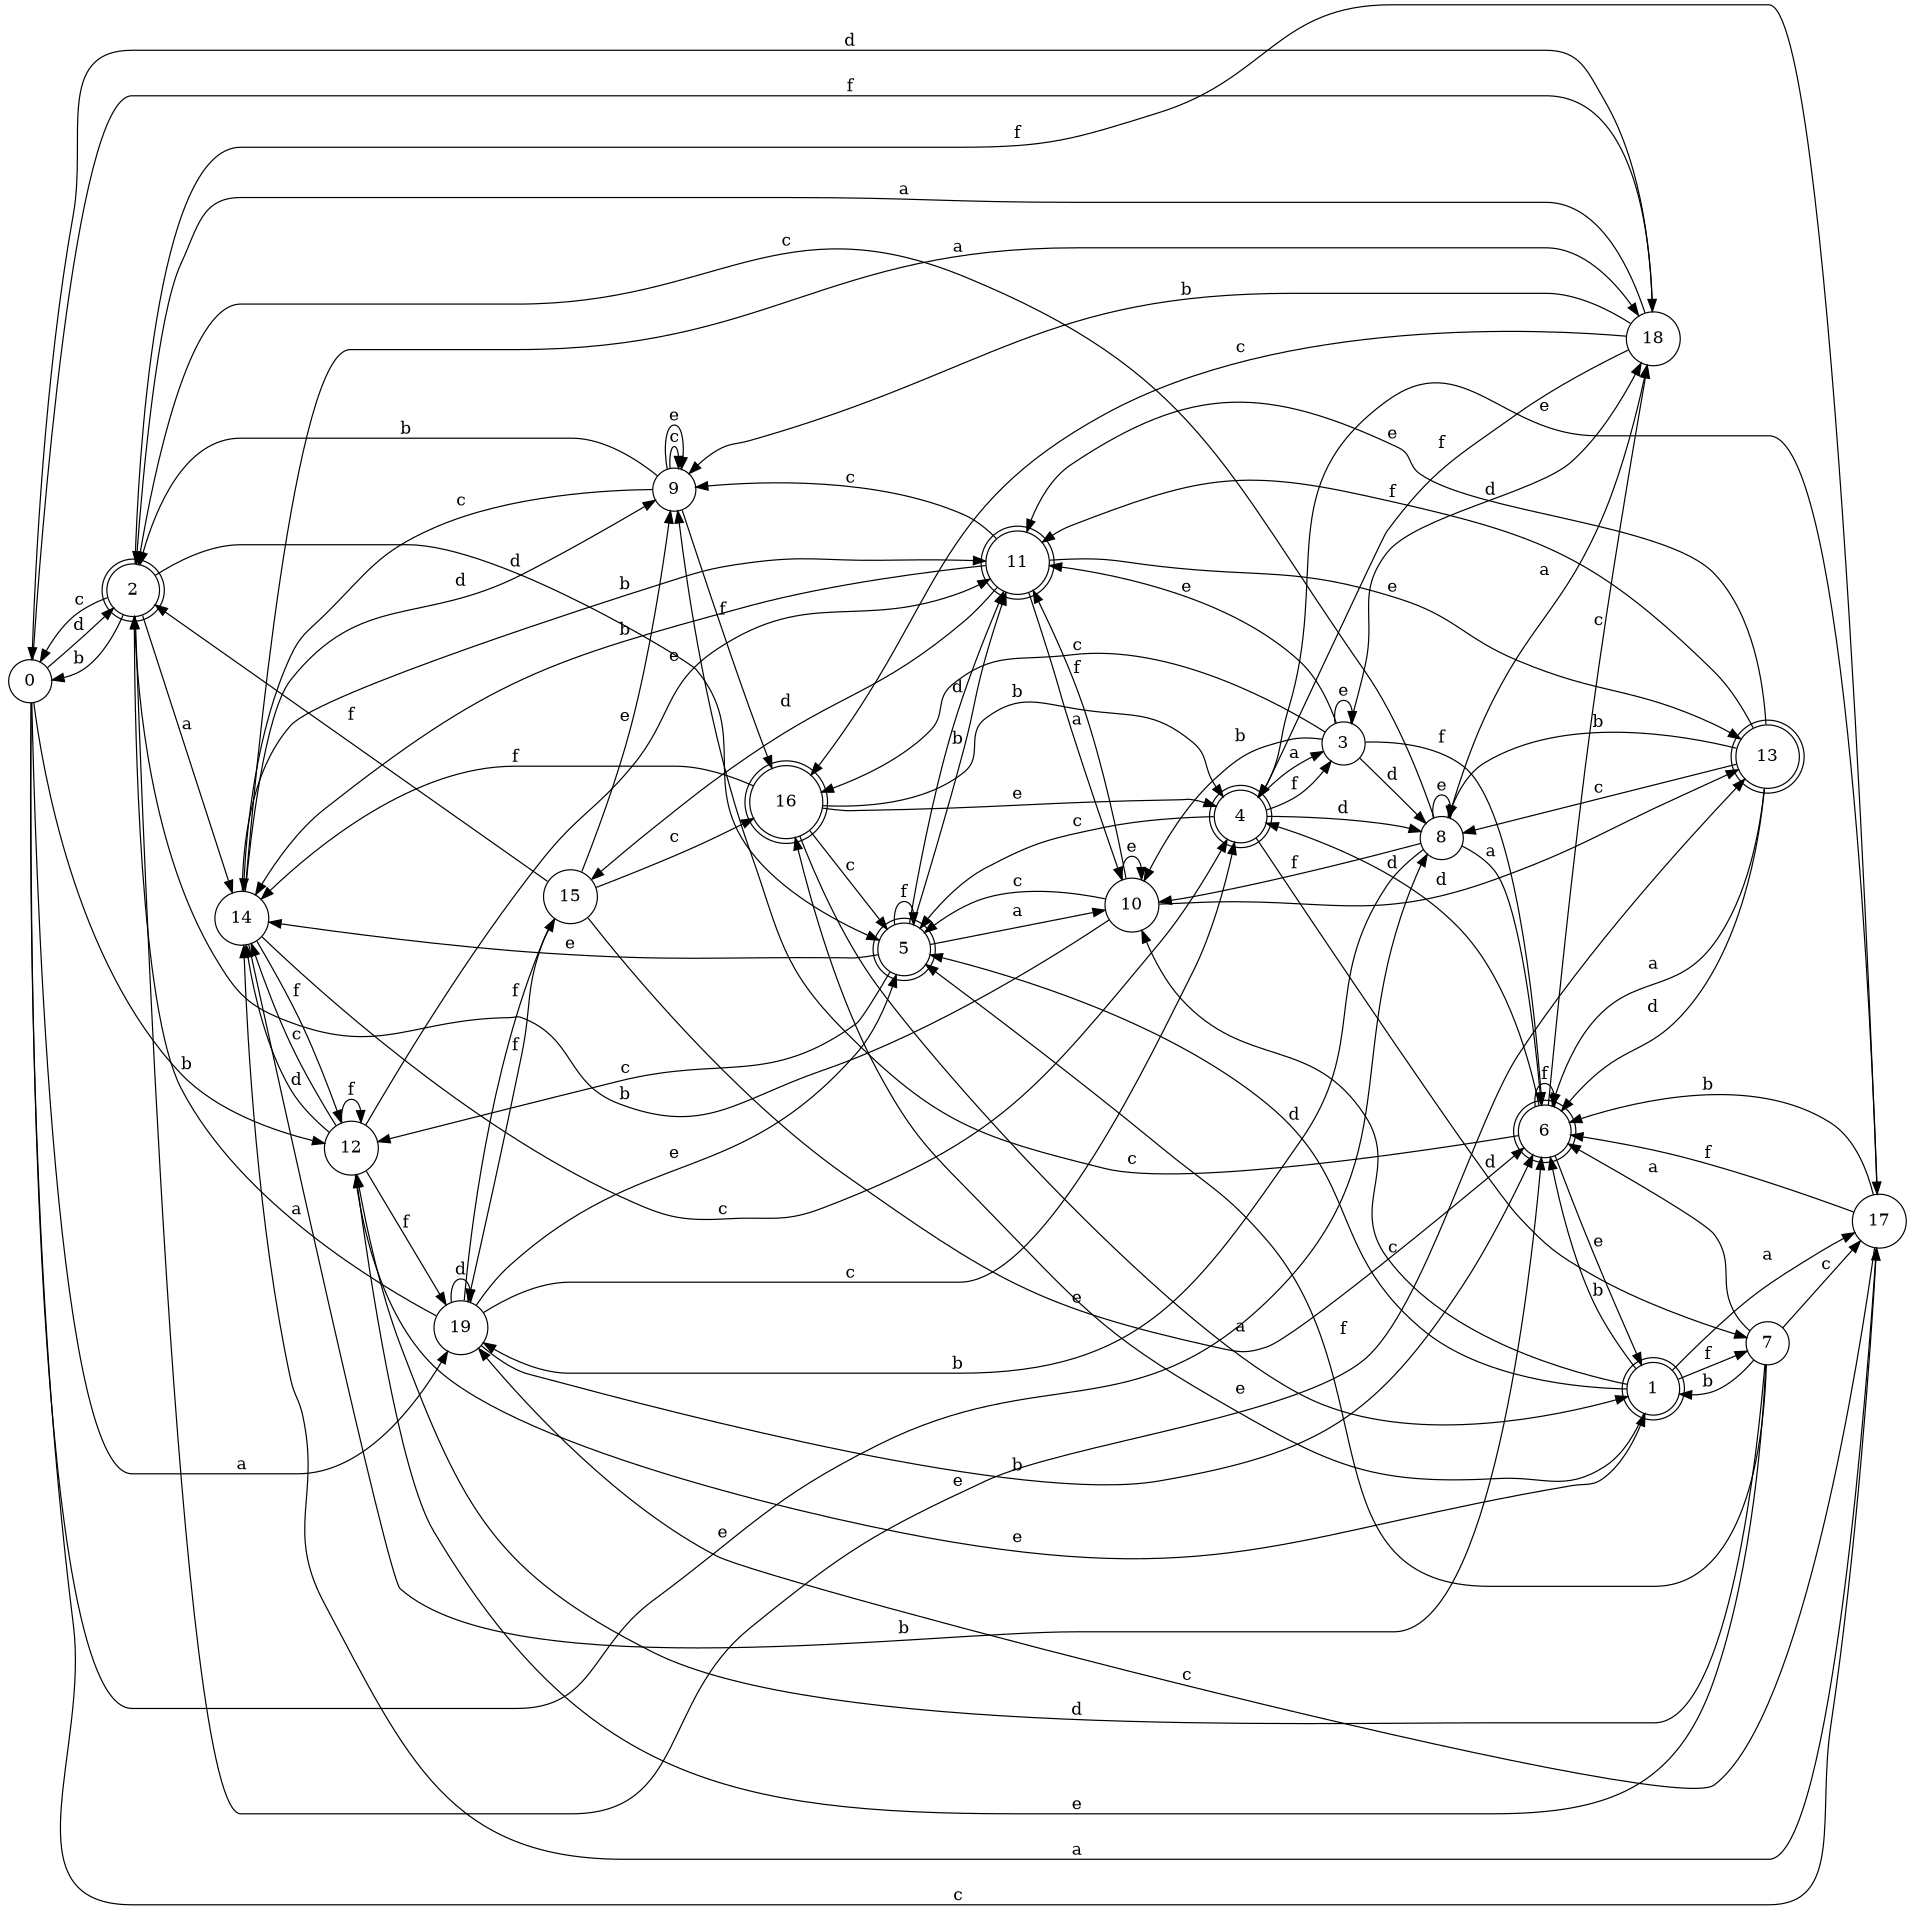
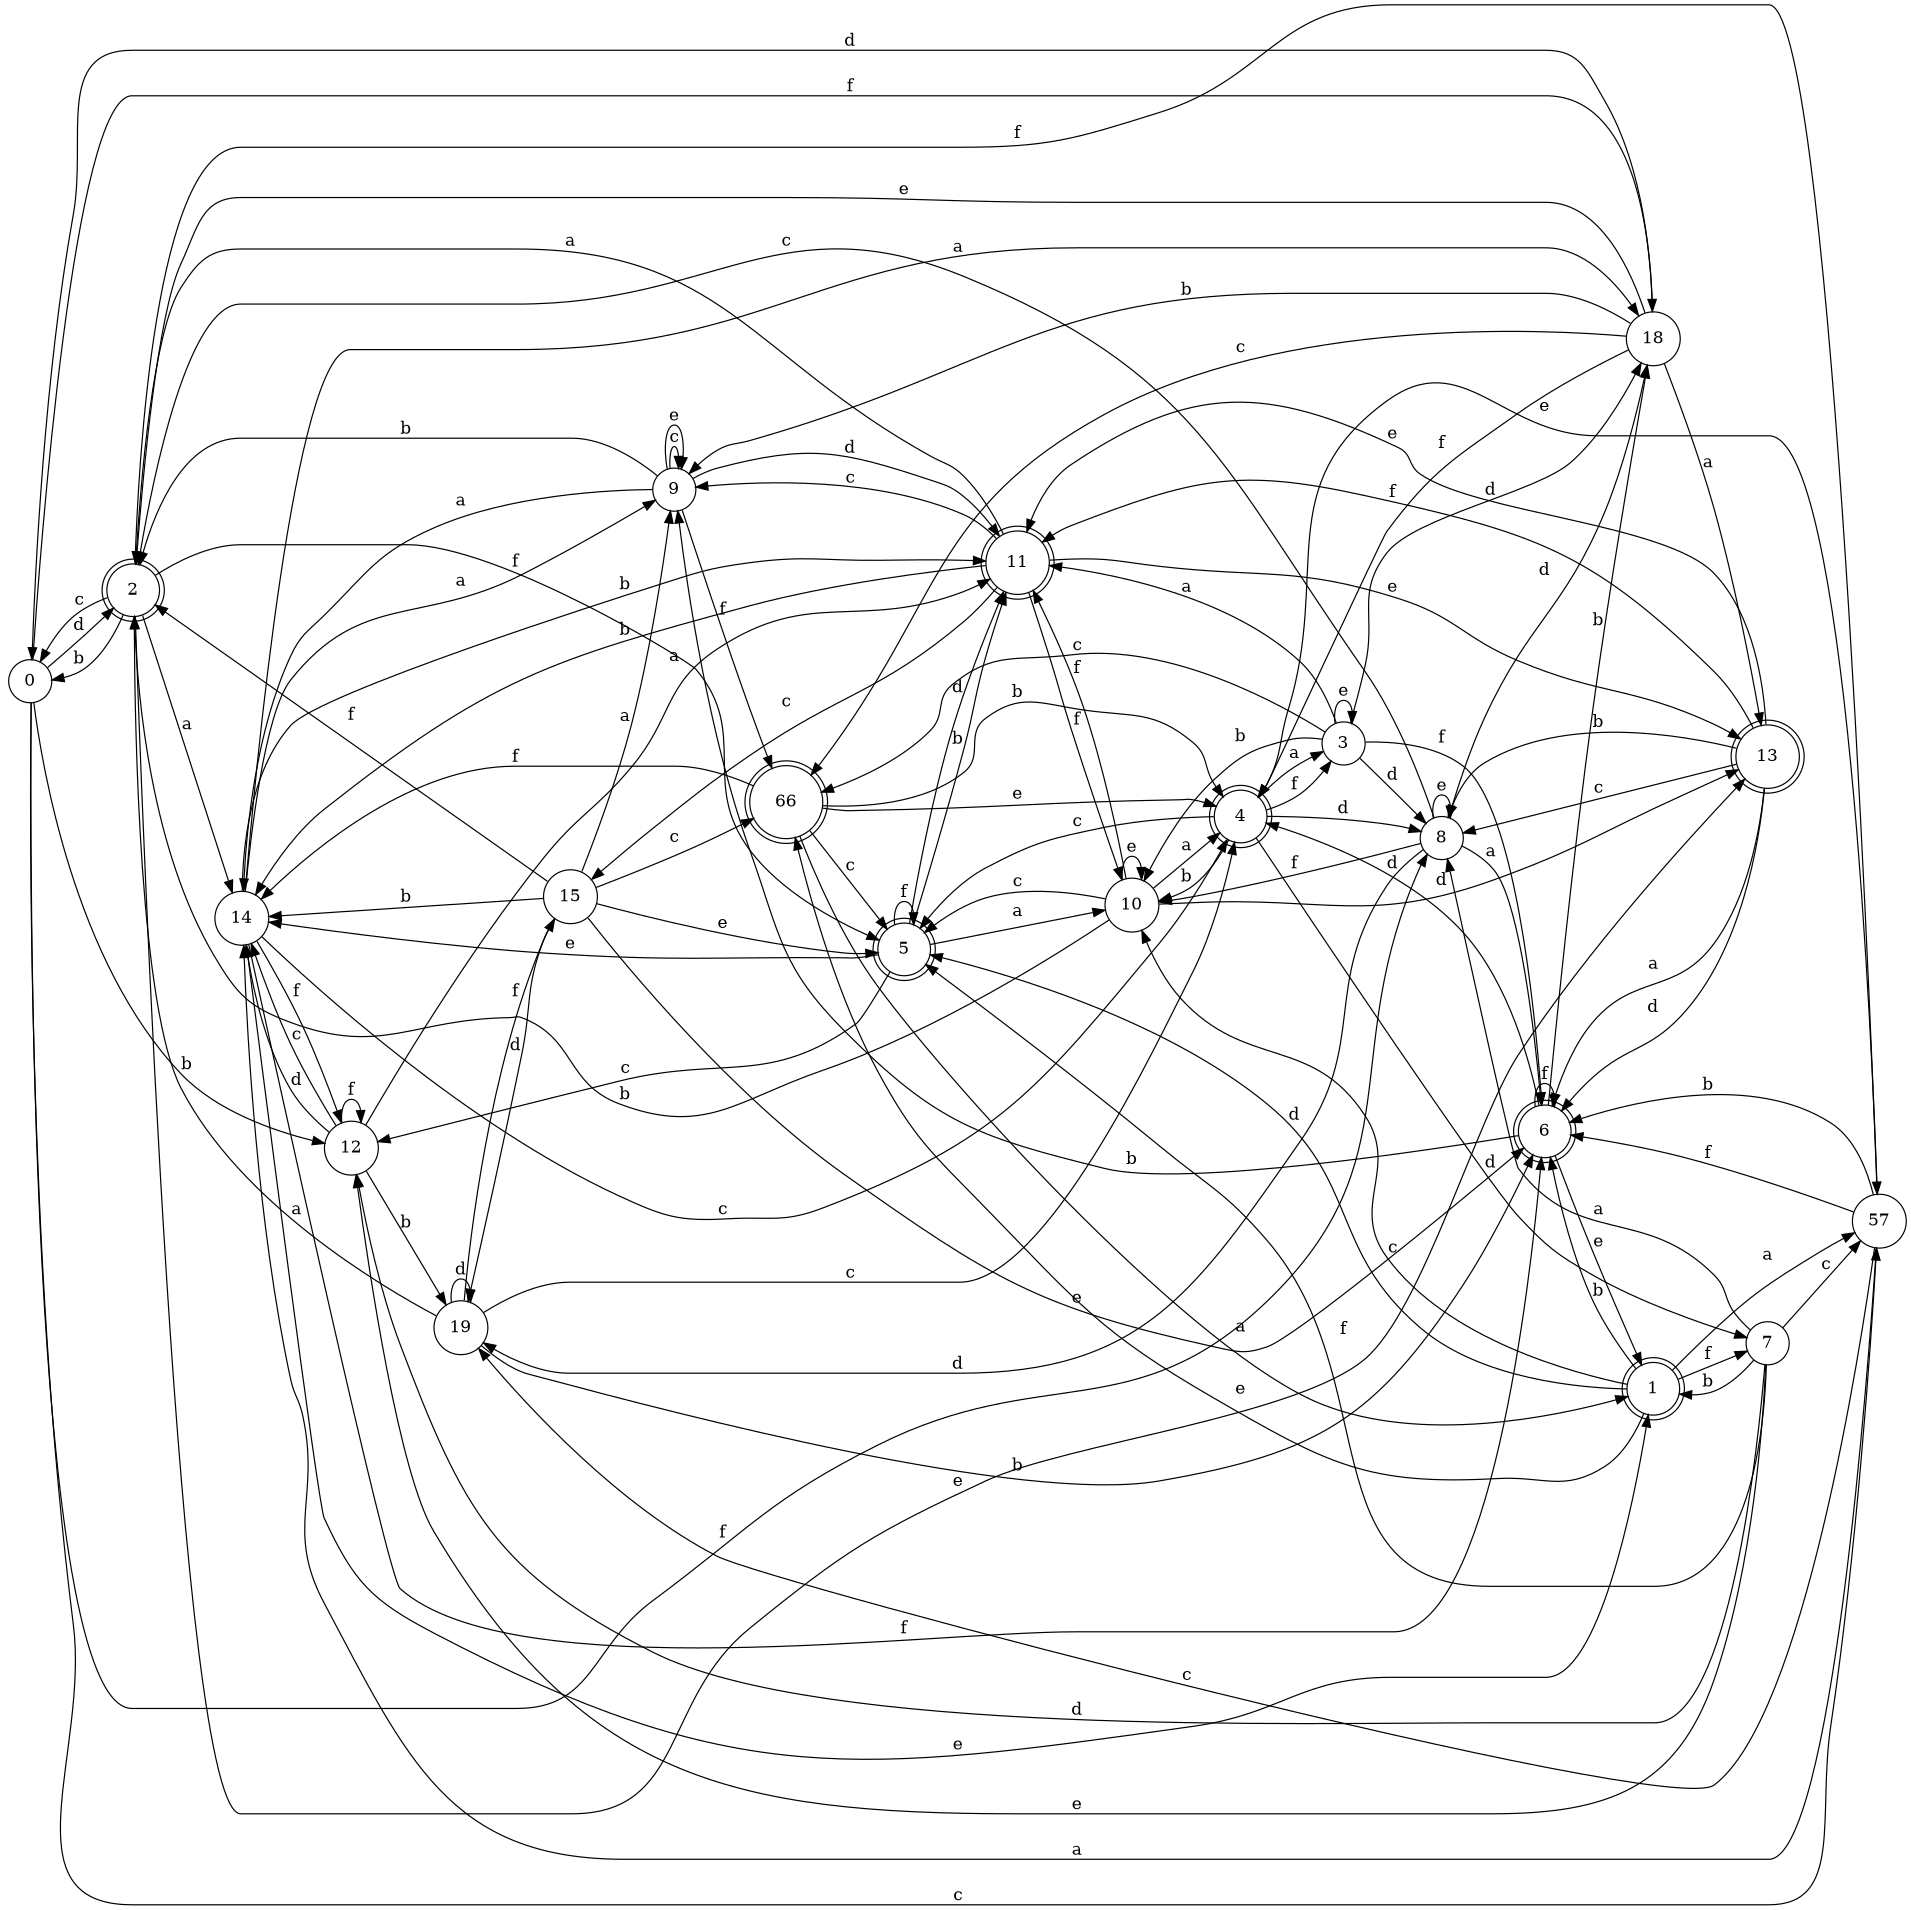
(904, 190) -> (904, 190)
none -> (498, 249)
none -> (851, 458)
(461, 501) -> (461, 501)
none -> (1721, 536)
(516, 562) -> (516, 562)
(1545, 570) -> (1545, 570)
(461, 581) -> (461, 581)
(1187, 587) -> (1187, 587)
(1599, 621) -> (1599, 621)
(674, 657) -> (674, 657)
(786, 702) -> (786, 702)
(625, 717) -> (625, 717)
(1077, 720) -> (1077, 720)
(786, 802) -> (786, 802)
none -> (1182, 864)
none -> (1190, 888)
none -> (412, 907)
(516, 1046) -> (516, 1046)
(1132, 1160) -> (1132, 1160)
(699, 1161) -> (730, 935)
(1693, 1218) -> (1517, 1163)
(1879, 1221) -> (1879, 1221)
(406, 1223) -> (406, 1223)
(67, 1273) -> none
(958, 1364) -> (958, 1364)
(723, 1533) -> (723, 1533)
(934, 1539) -> (753, 1750)
(904, 1629) -> (904, 1629)
